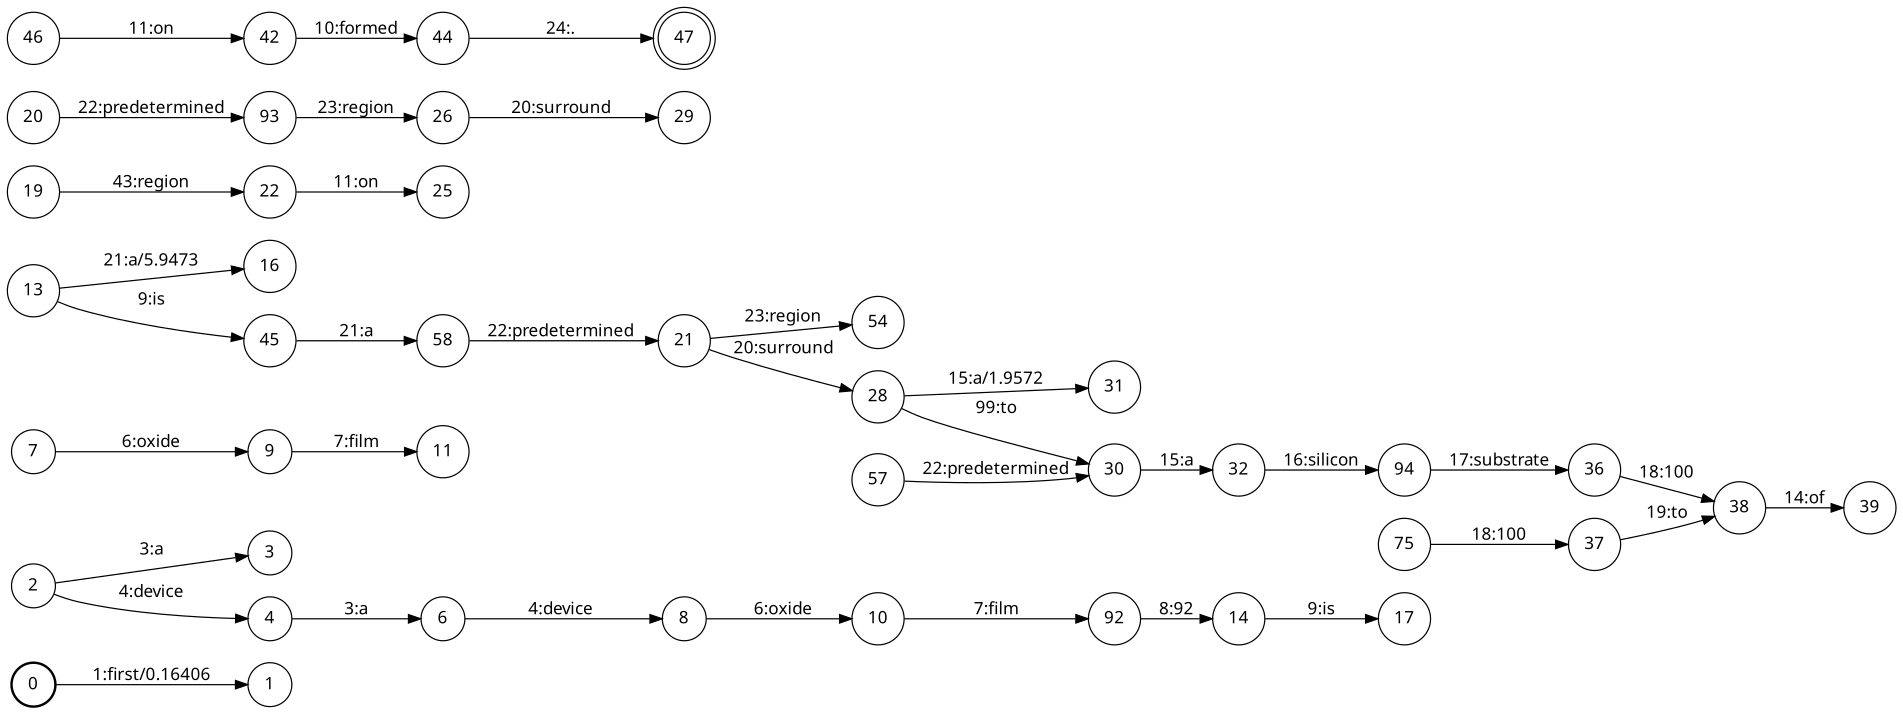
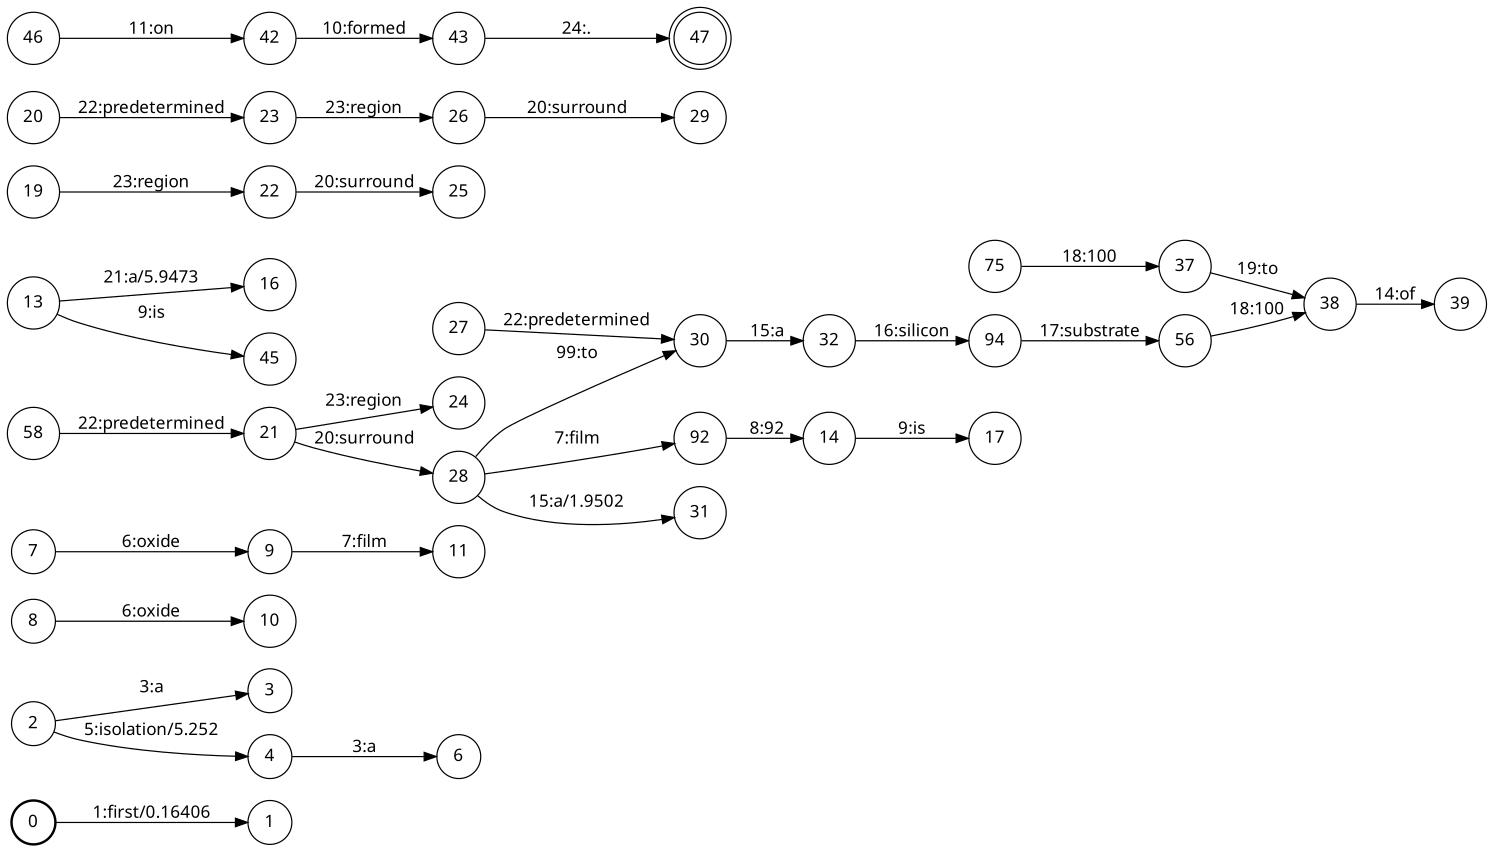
(443, 38) -> (459, 38)
(270, 118) -> (270, 118)
(152, 183) -> (152, 183)
(356, 183) -> (364, 183)
(878, 322) -> (459, 403)
(350, 341) -> none
(996, 379) -> (577, 502)
(1595, 470) -> (1185, 341)
(878, 480) -> (459, 329)
(152, 593) -> (152, 730)
(557, 619) -> none
(990, 619) -> (574, 461)
